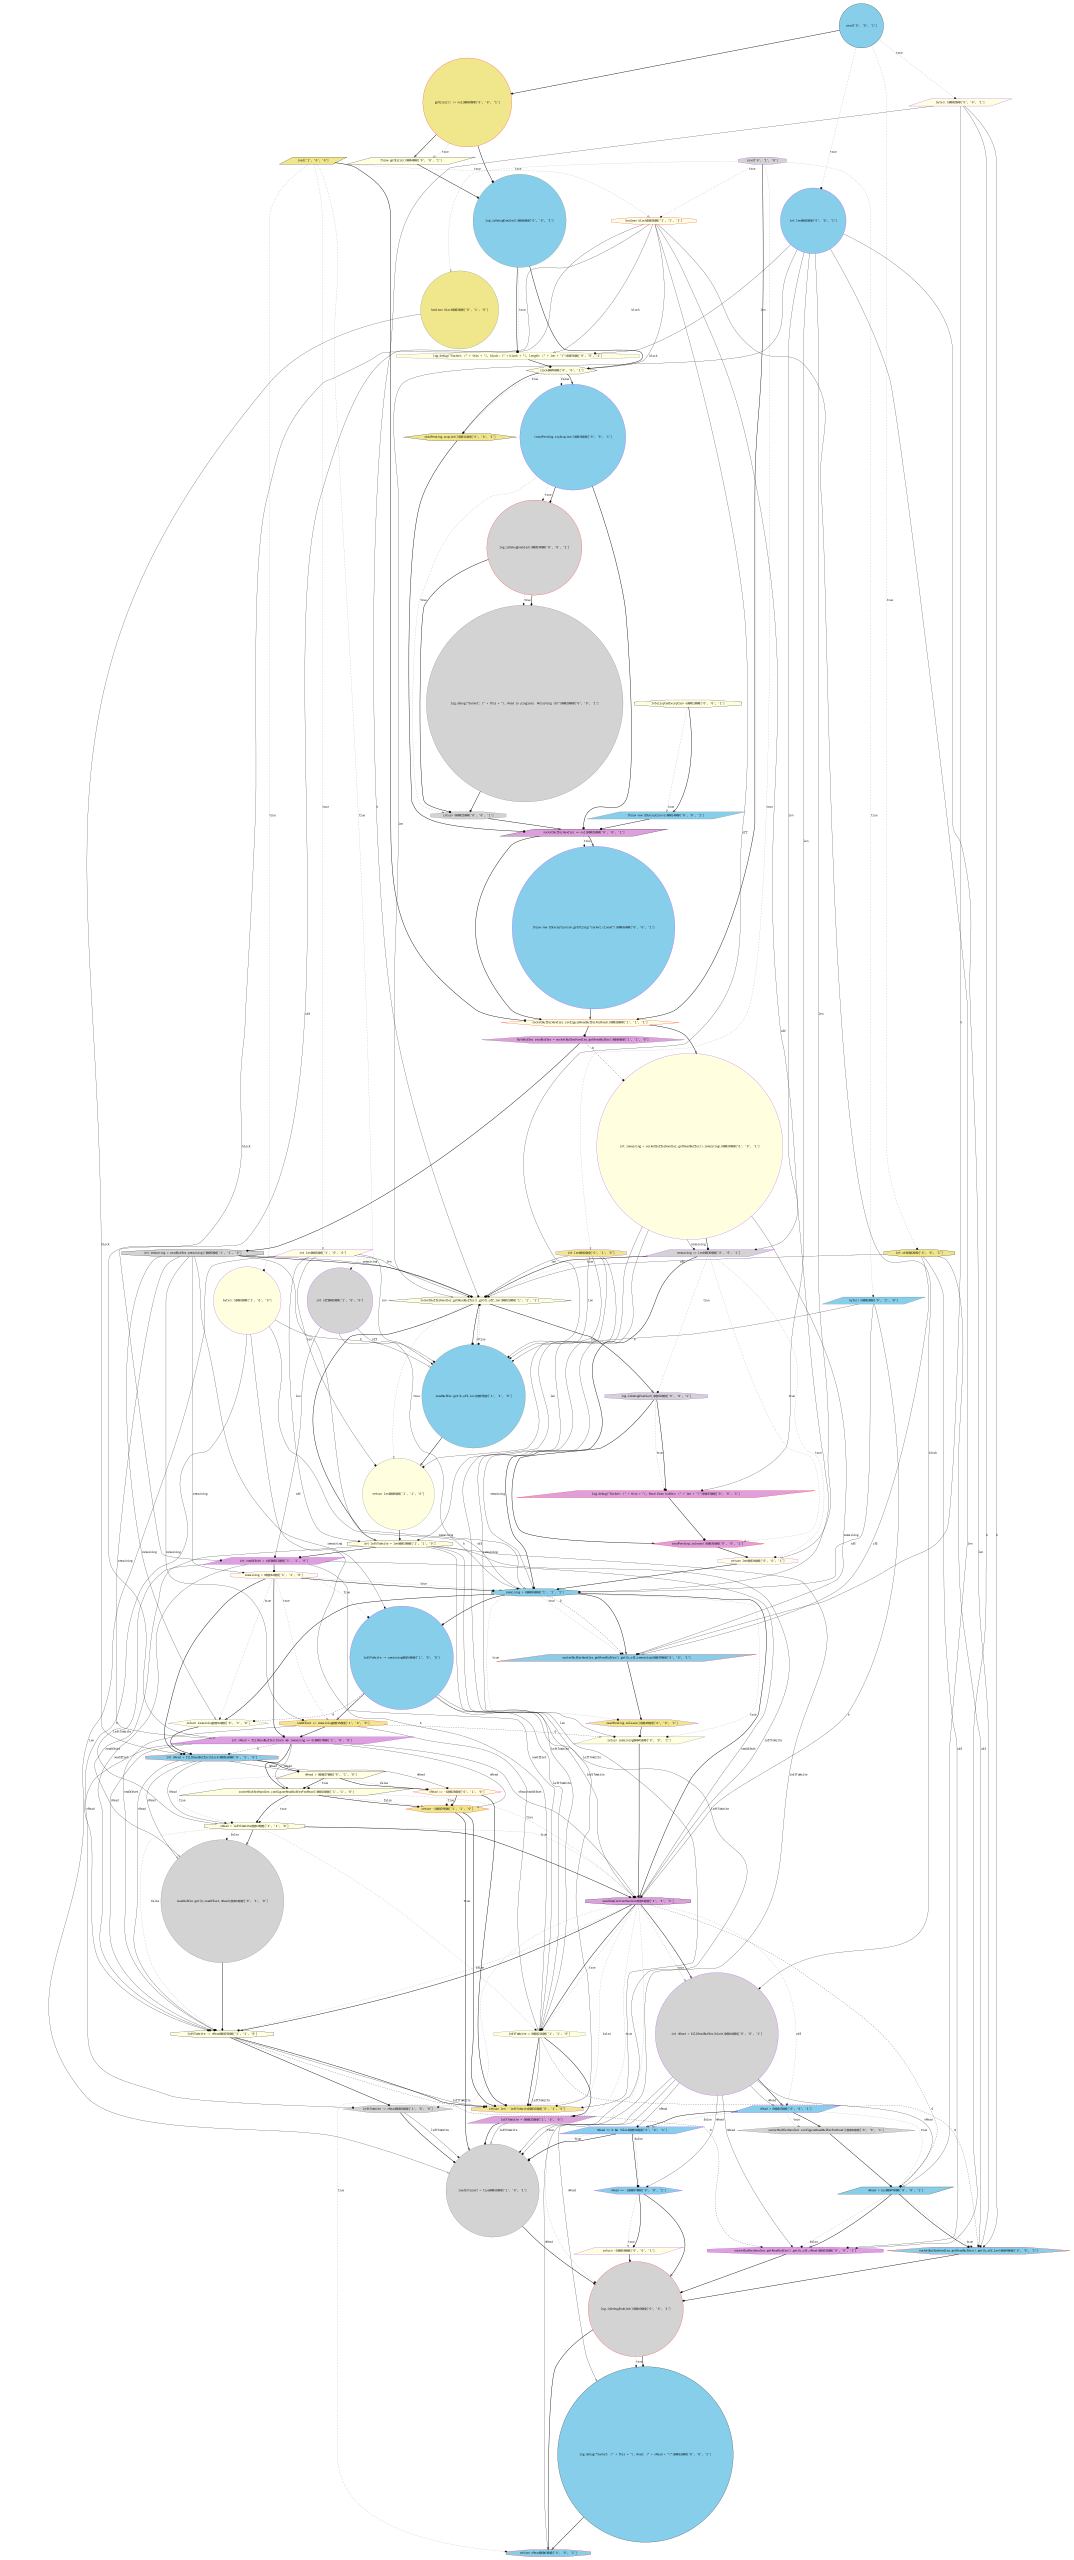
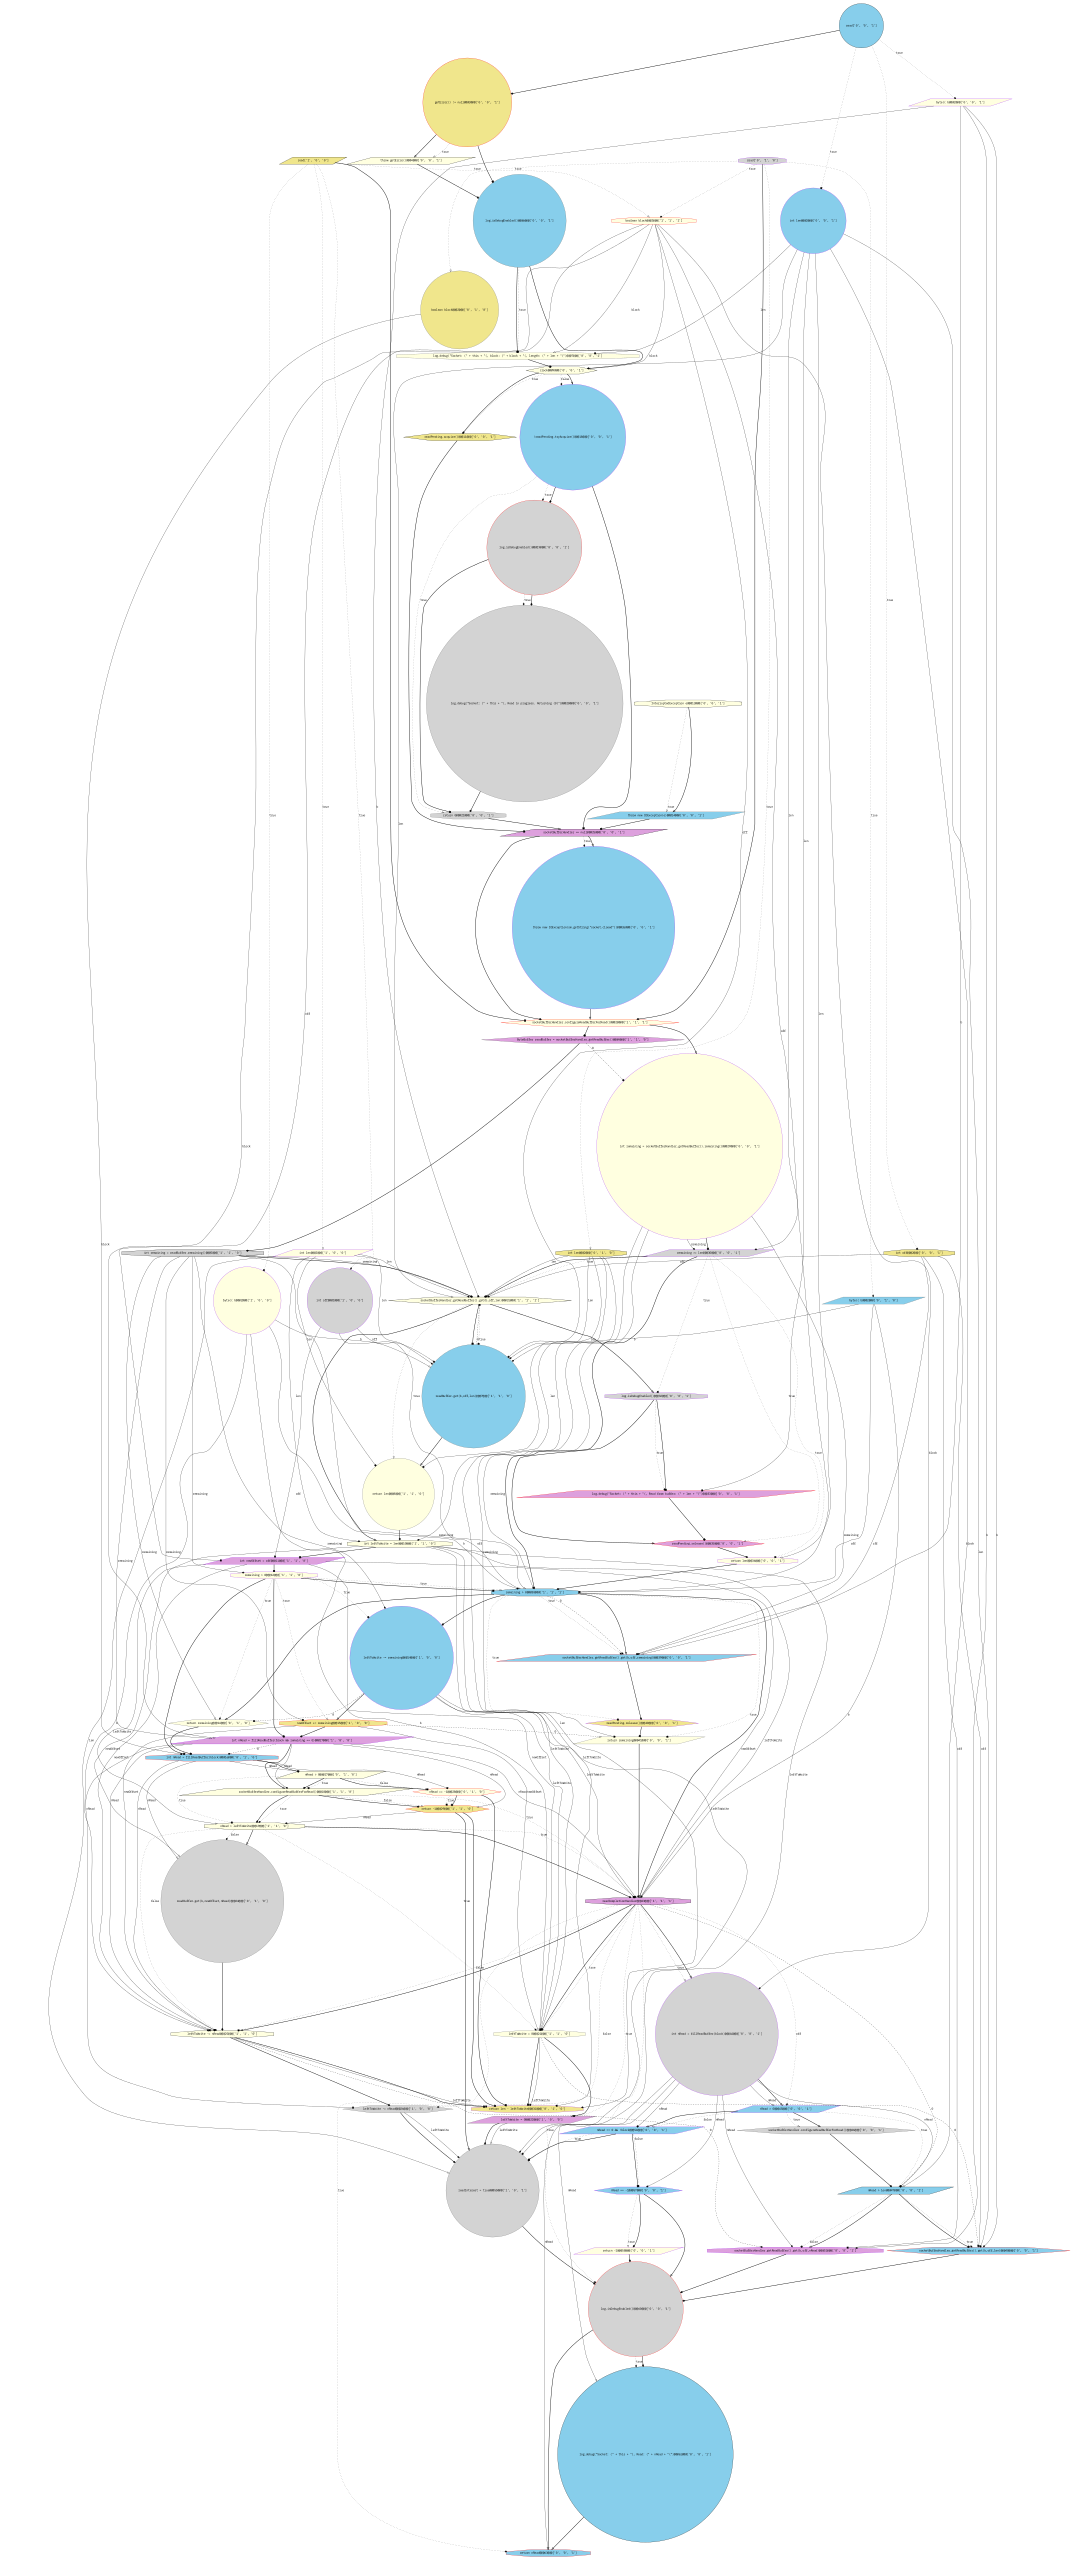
(591, 1253) -> (591, 1253)
(970, 1544) -> (970, 1544)
(171, 1802) -> (354, 1817)
